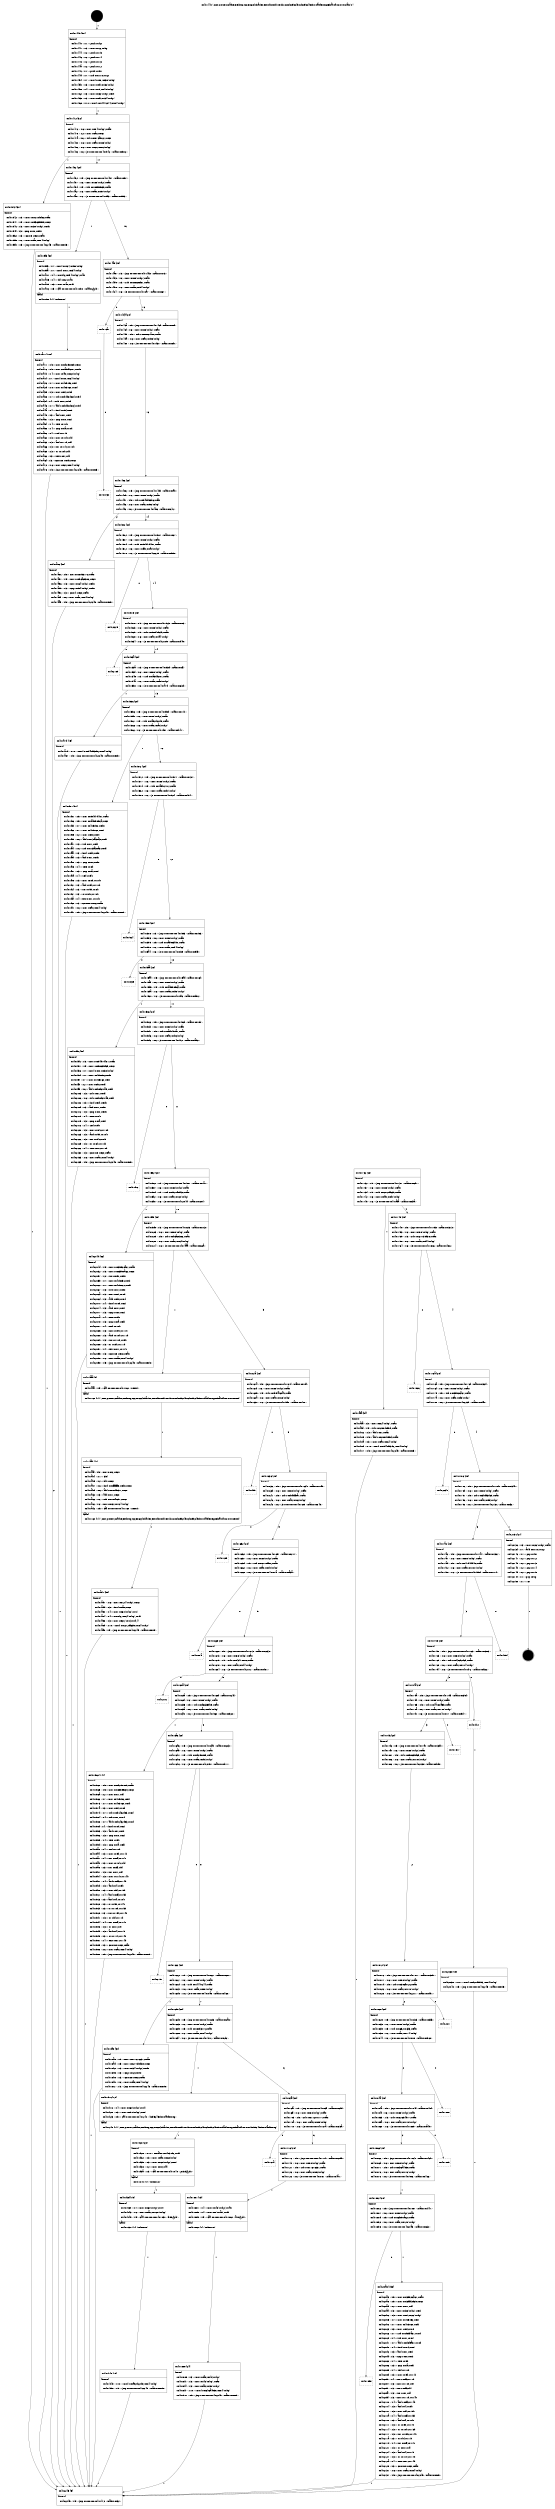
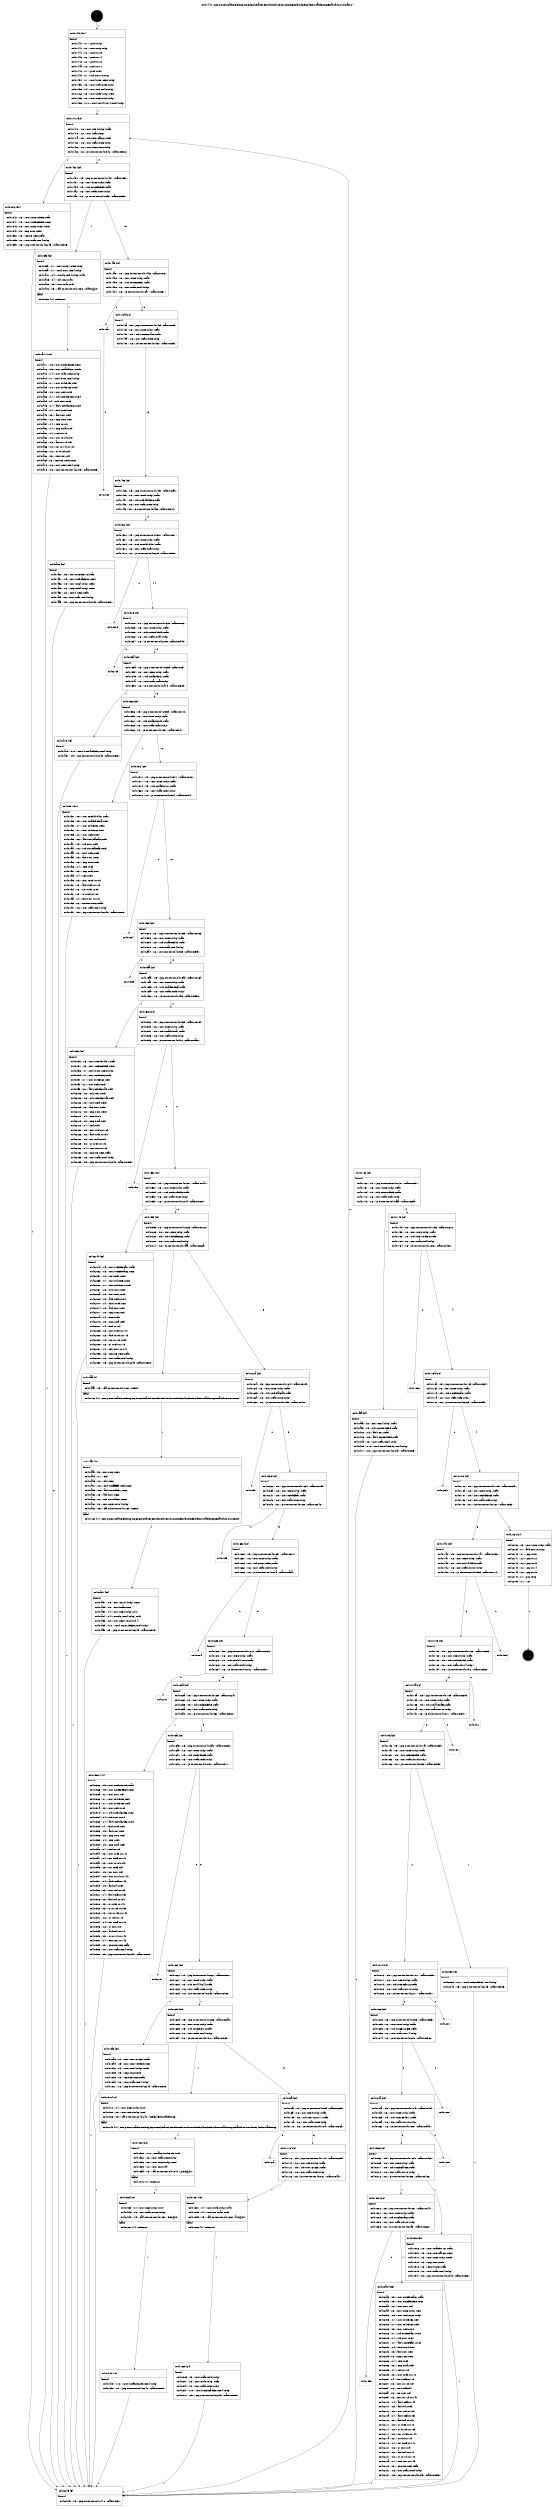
(102, 534) -> none
none -> (348, 1308)
(474, 1848) -> (443, 1867)
none -> (438, 2257)
